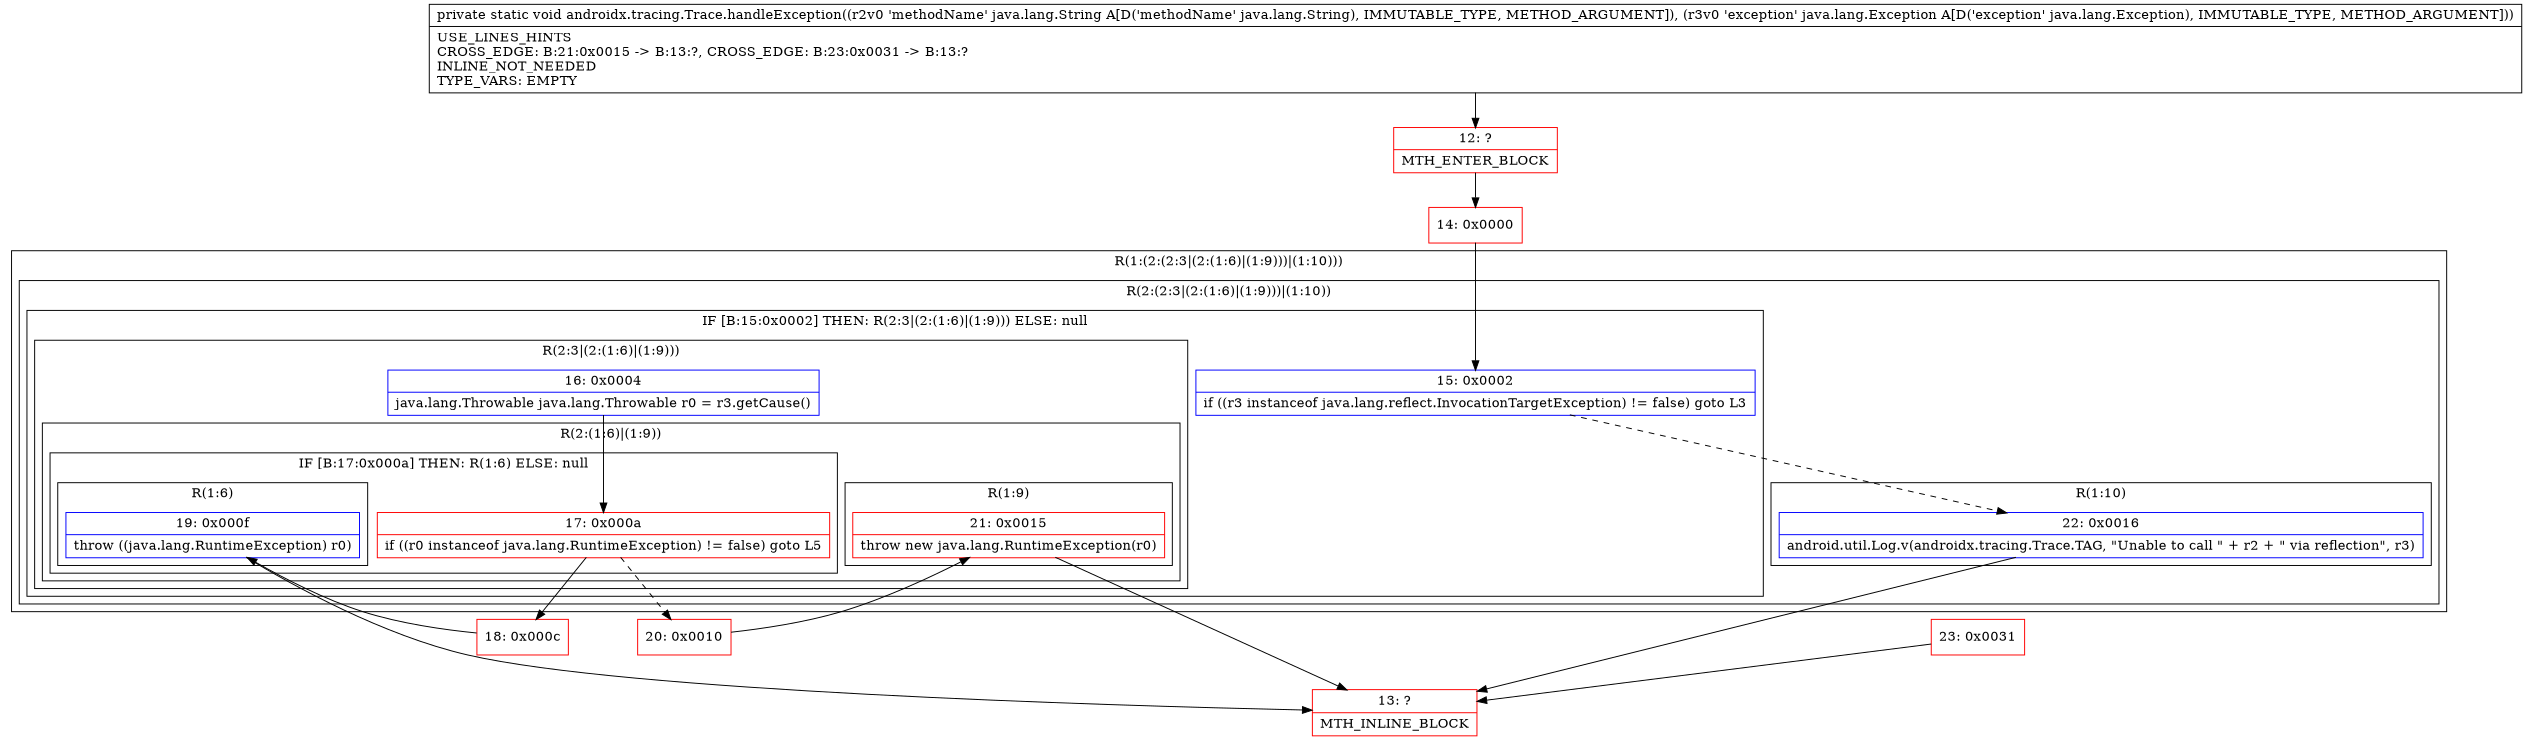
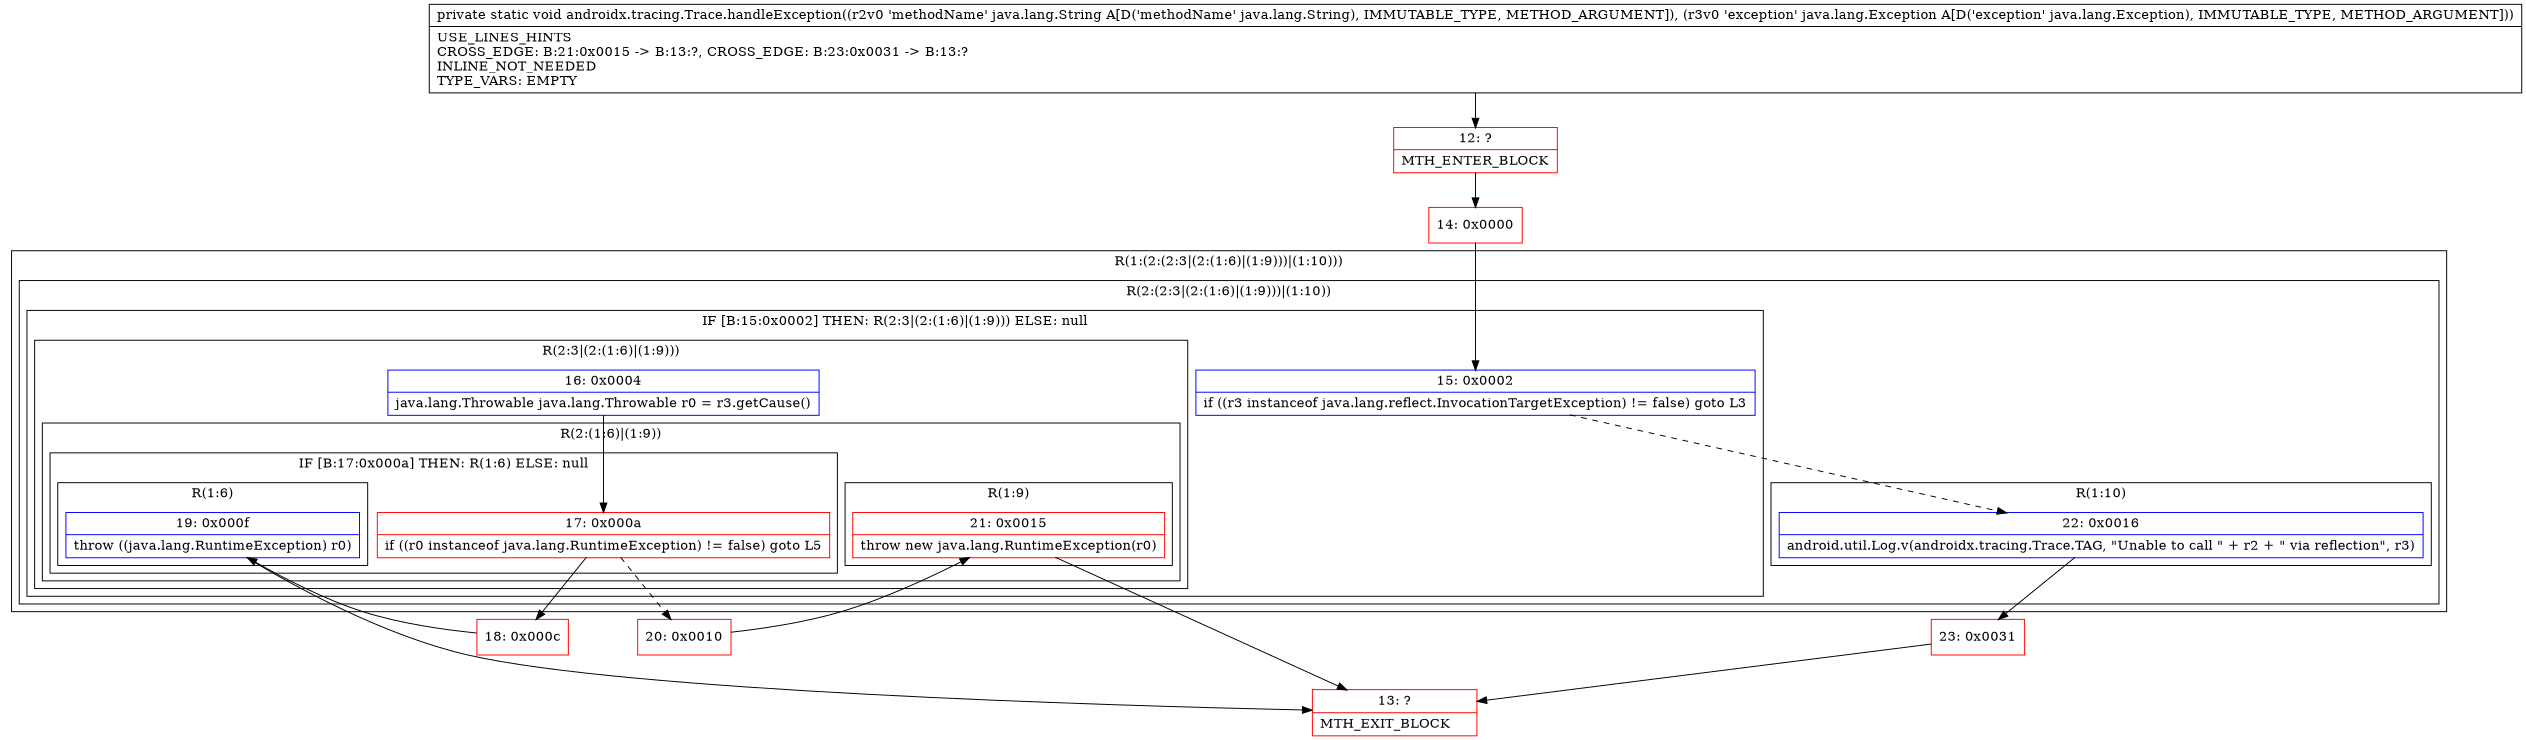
(1751, 623) -> (2040, 585)
(1395, 724) -> (1386, 724)
